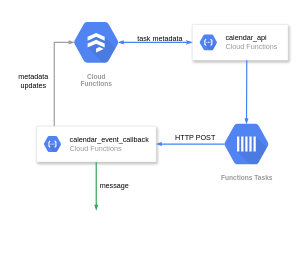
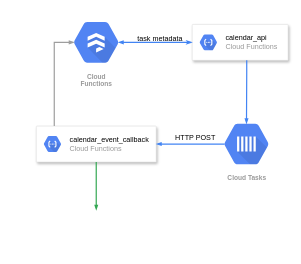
(33, 81) -> none
(247, 178) -> (247, 178)
(114, 186) -> none
